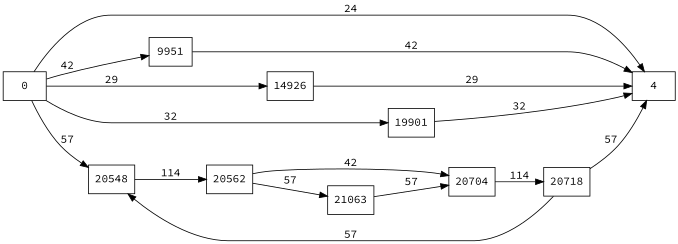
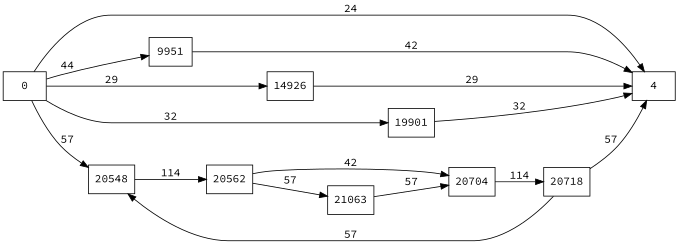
(67, 66) -> (67, 66)
